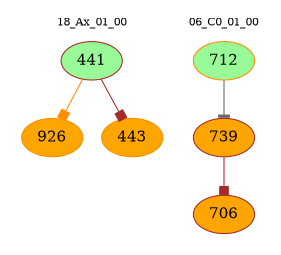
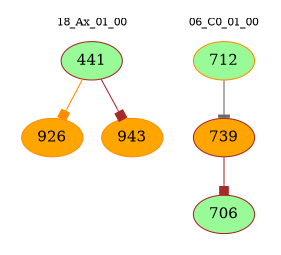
(132, 138) -> (132, 138)
(224, 214) -> (224, 214)
